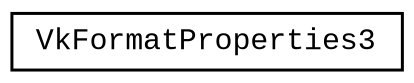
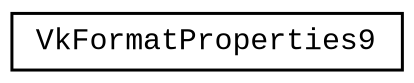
(207, 42) -> (207, 42)
